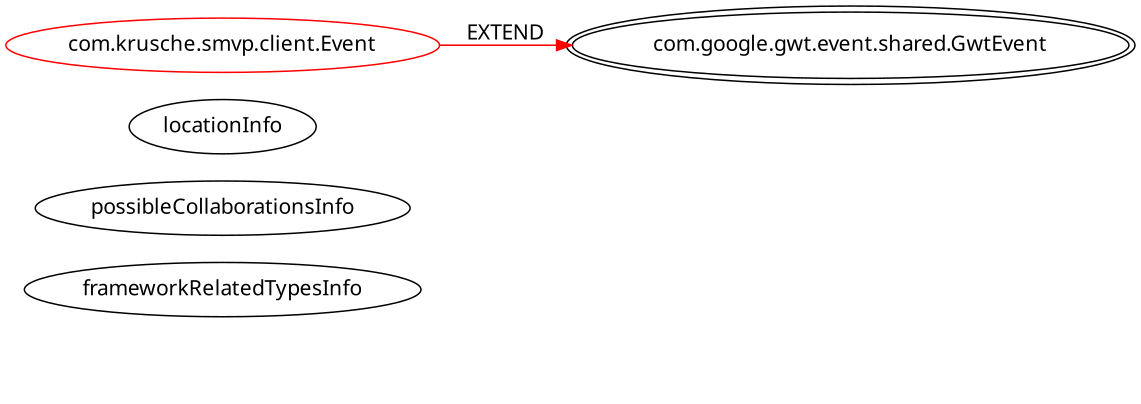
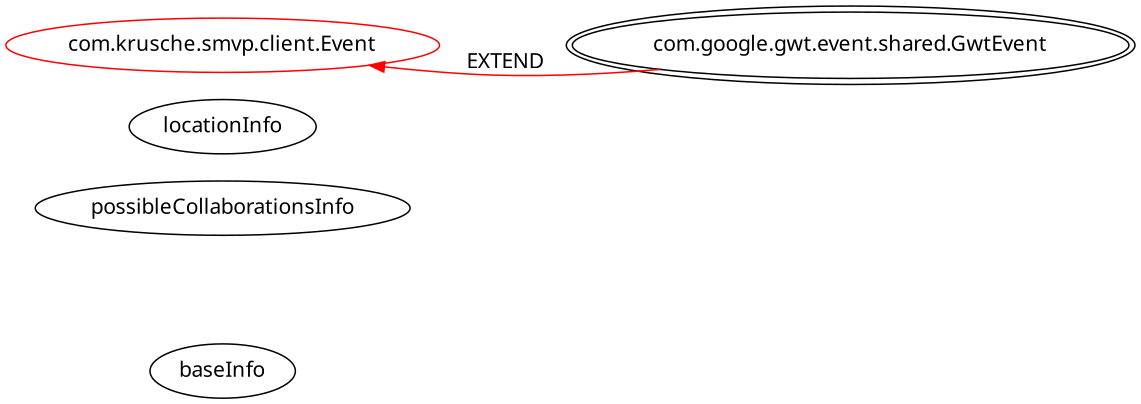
(498, 45) -> (522, 76)
(223, 290) -> none
none -> (223, 371)
